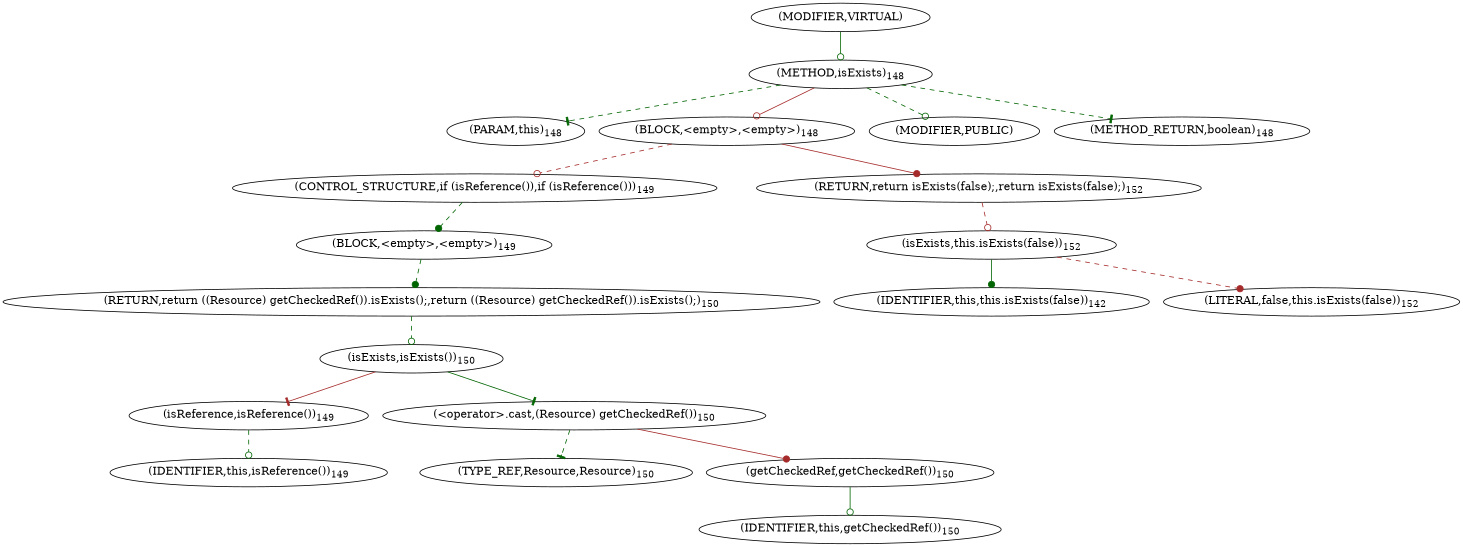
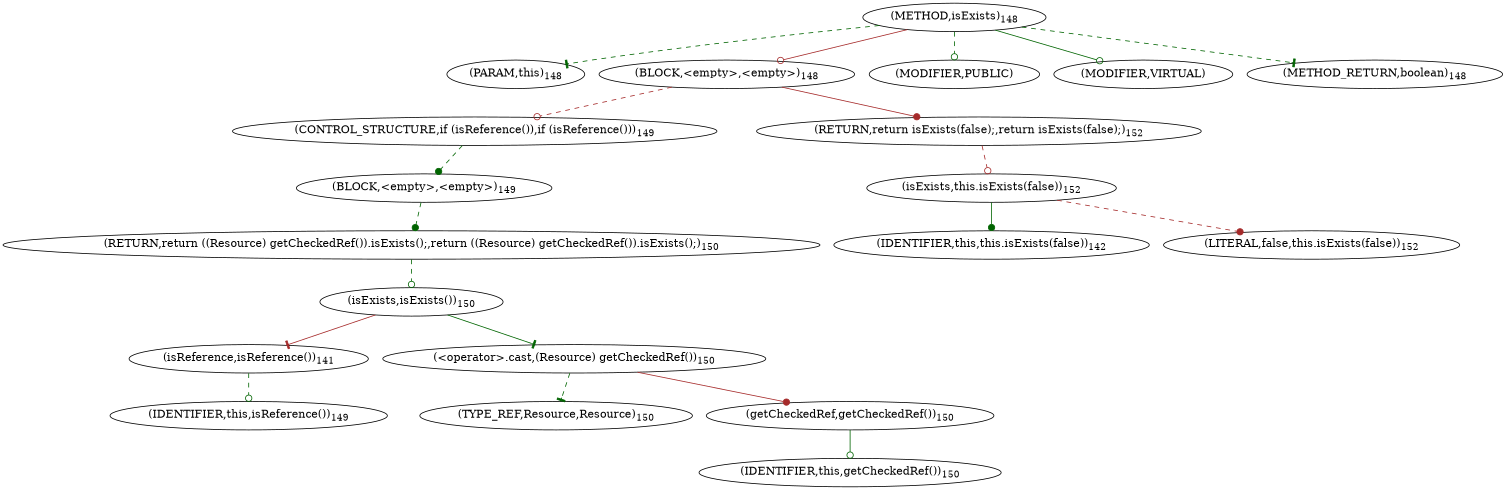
(841, 43) -> (1046, 45)
(325, 415) -> (325, 358)
